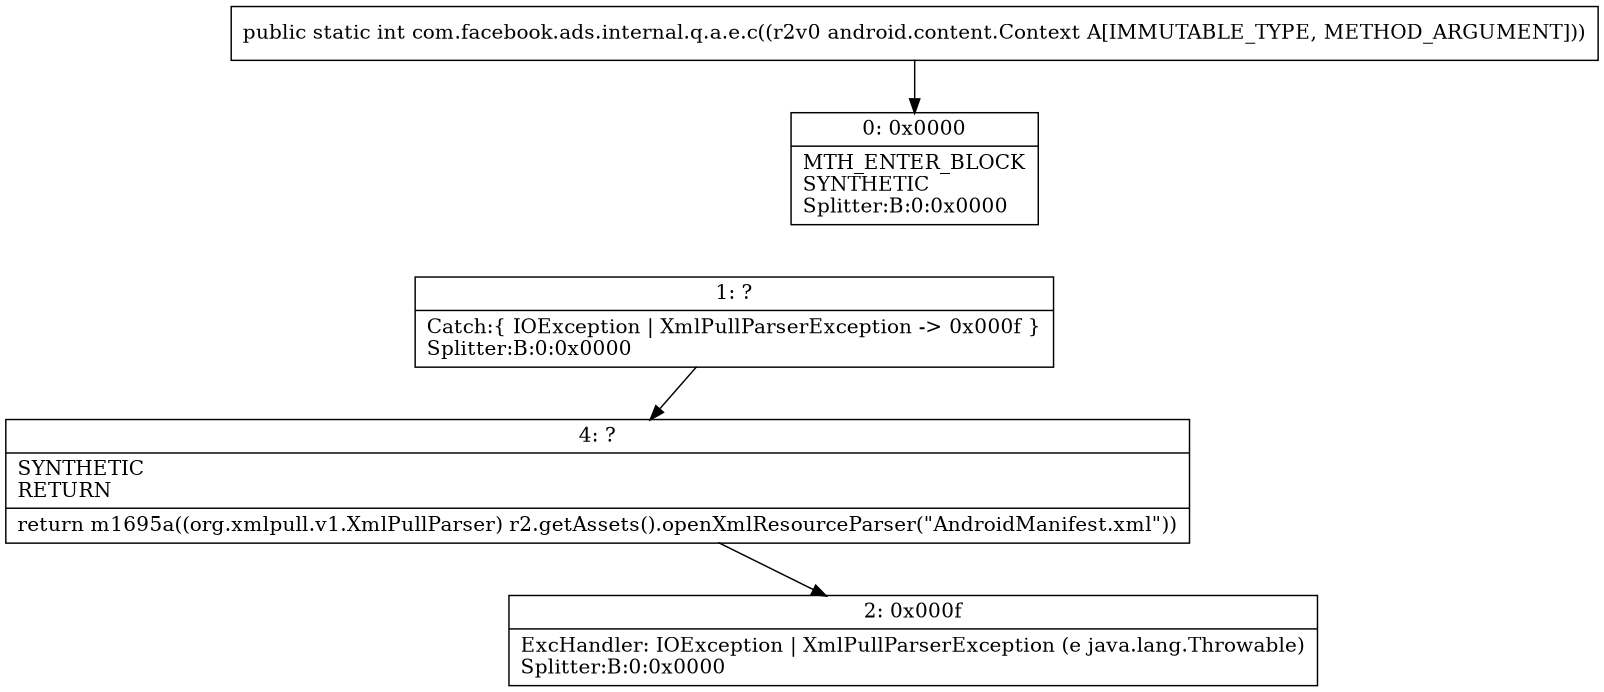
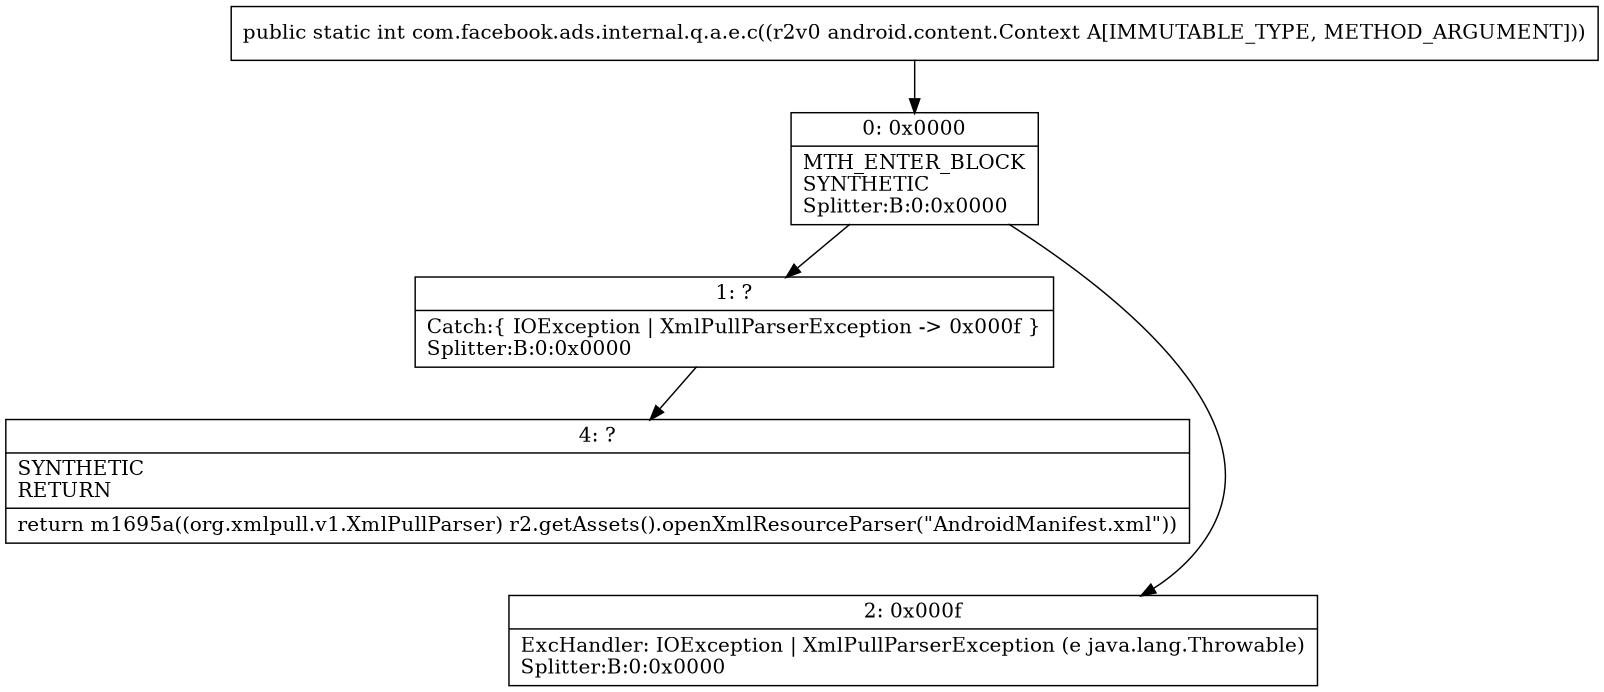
none -> (824, 246)
(766, 566) -> (1189, 382)
